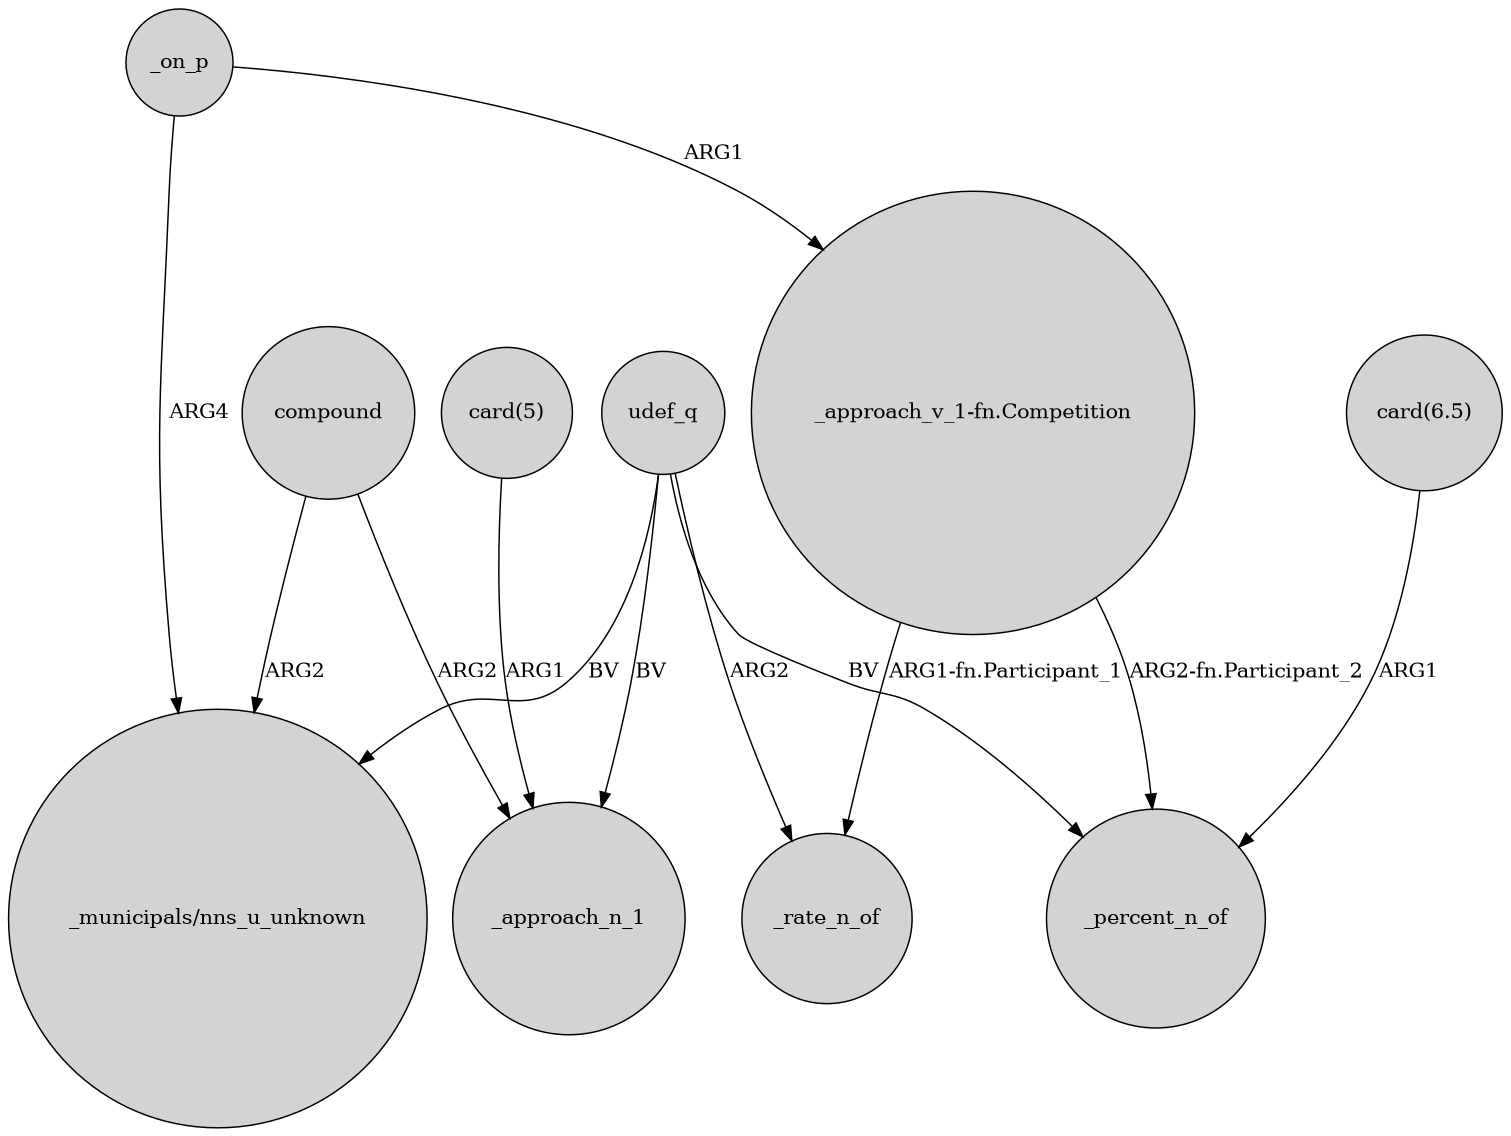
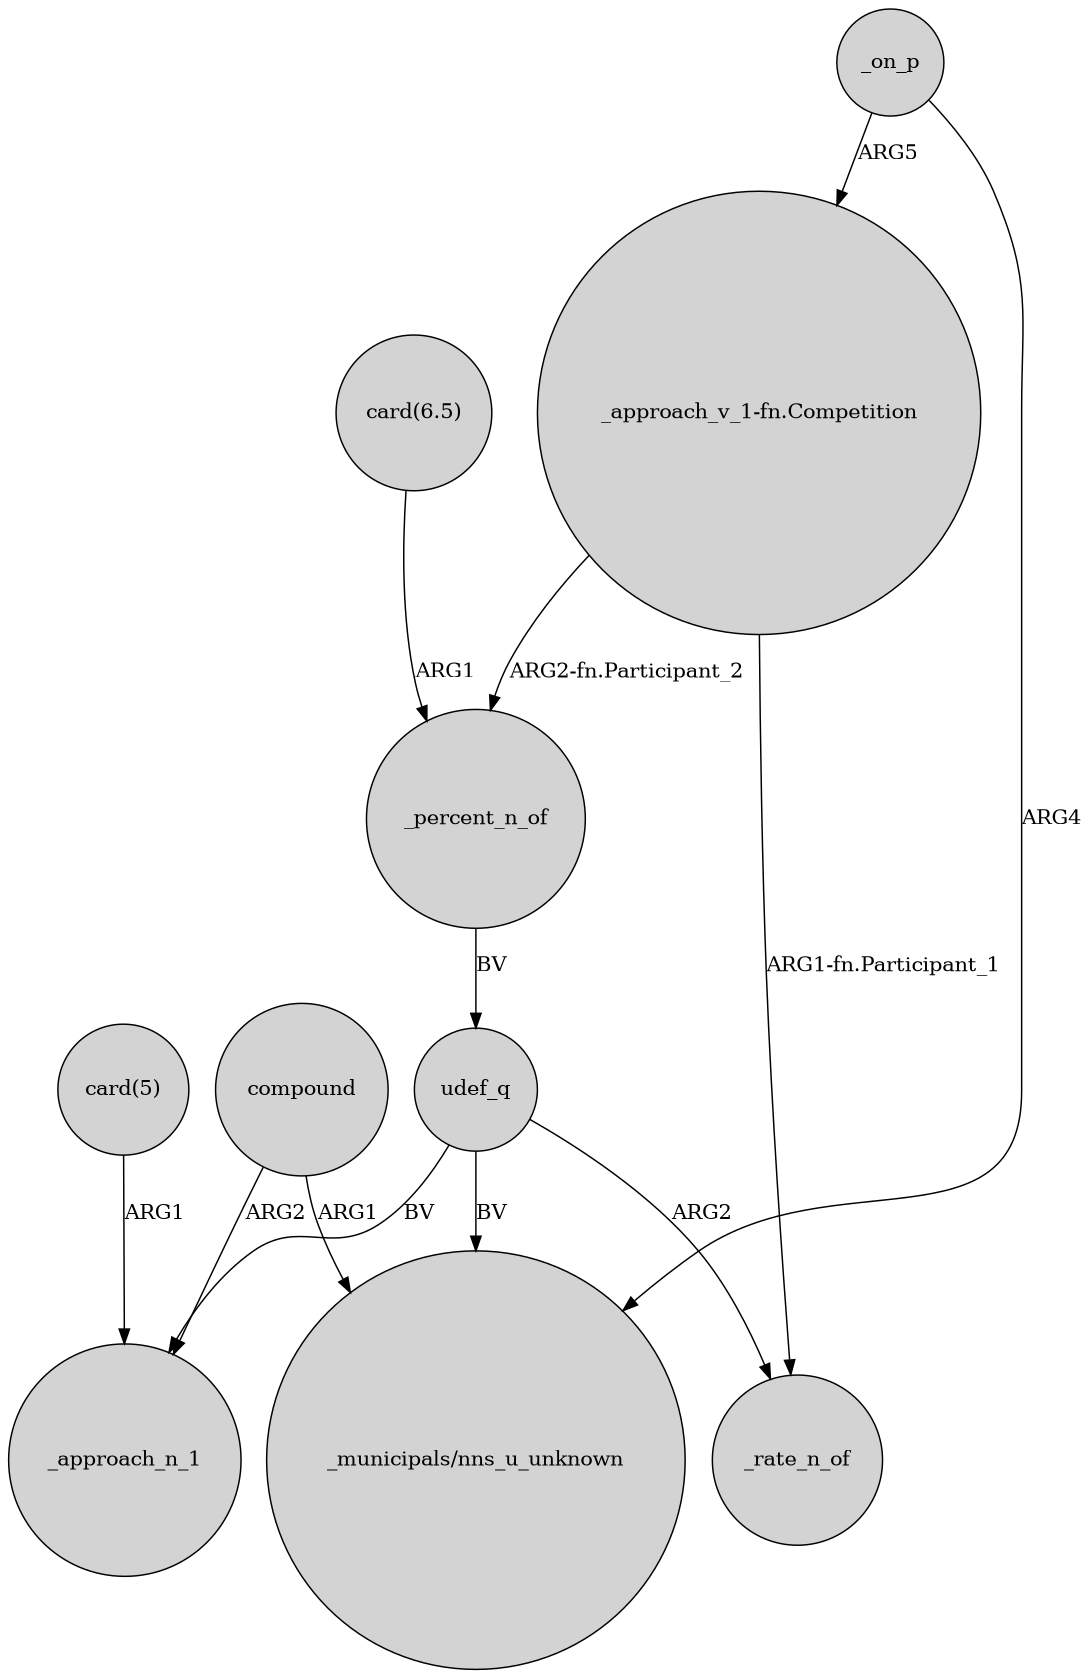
(714, 154) -> (888, 154)
(295, 672) -> (348, 1214)
(836, 678) -> (476, 971)
